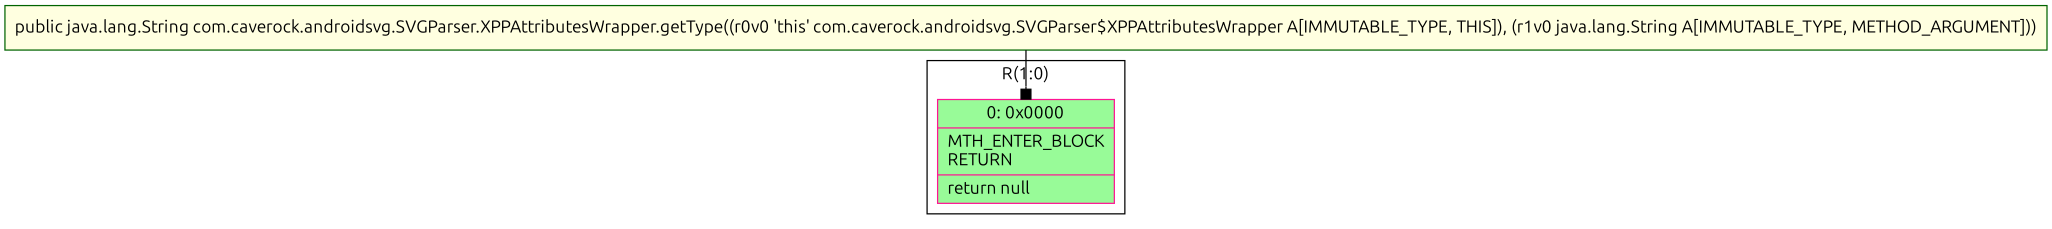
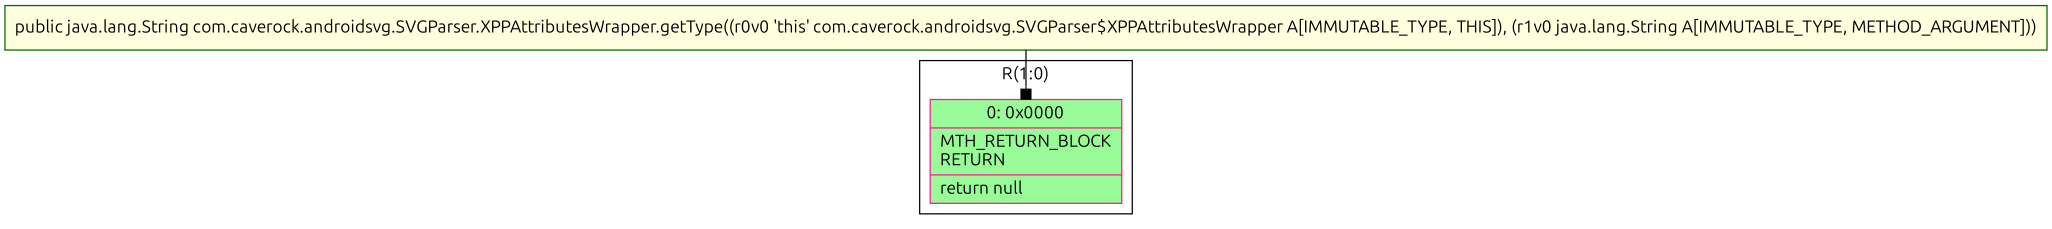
(1026, 142) -> (1026, 142)
